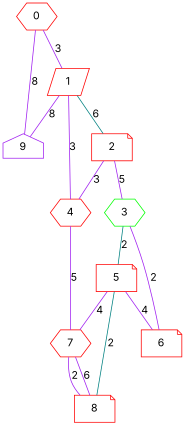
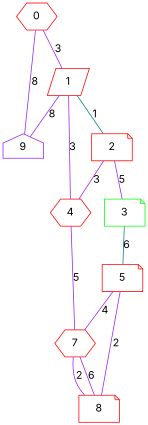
(96, 115) -> (95, 115)
(125, 213) -> (125, 213)
(124, 245) -> (127, 245)
(106, 343) -> (111, 343)
(162, 343) -> none
